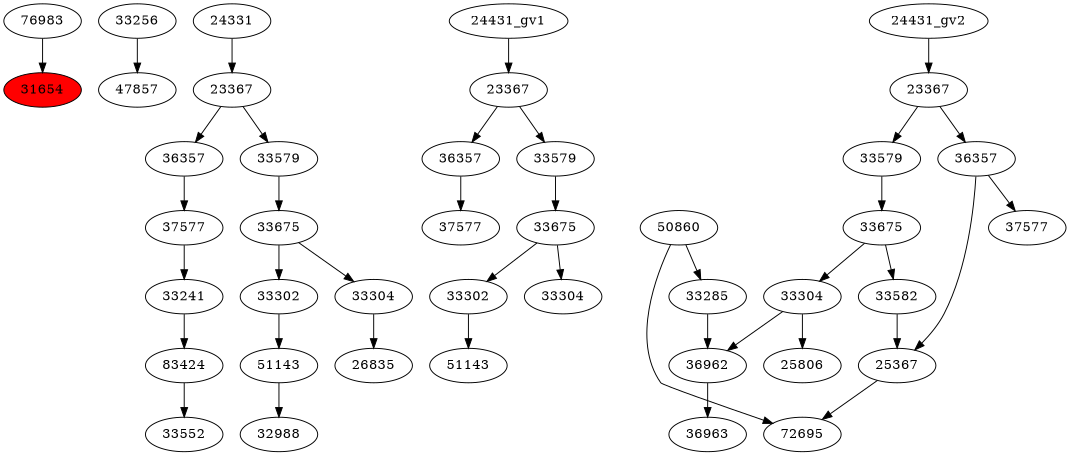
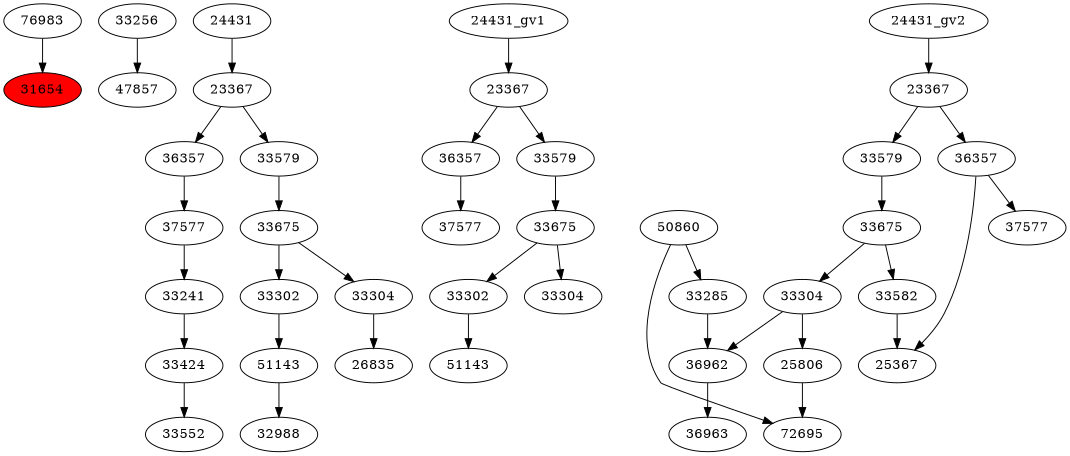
(232, 21) -> (232, 21)
(184, 366) -> (184, 366)
(854, 397) -> (802, 395)
